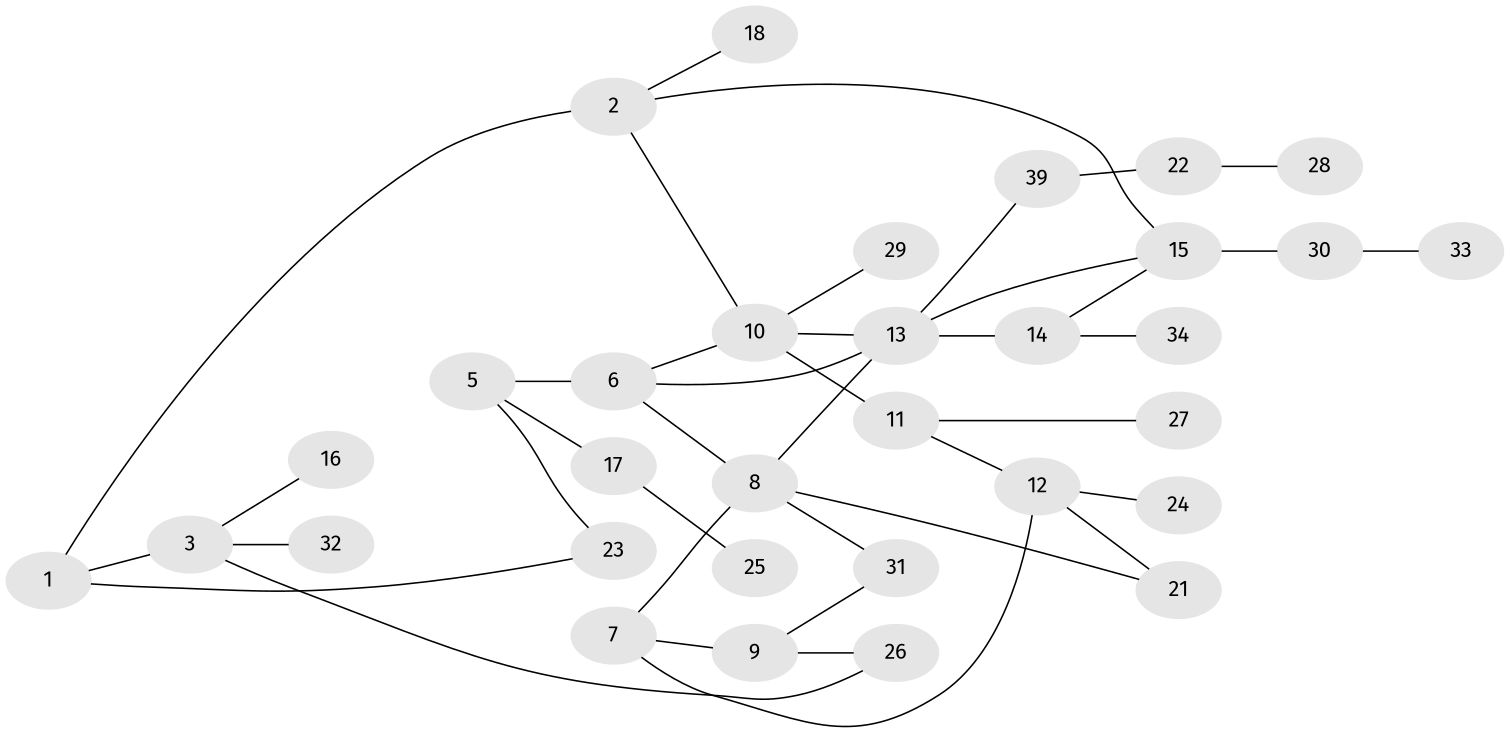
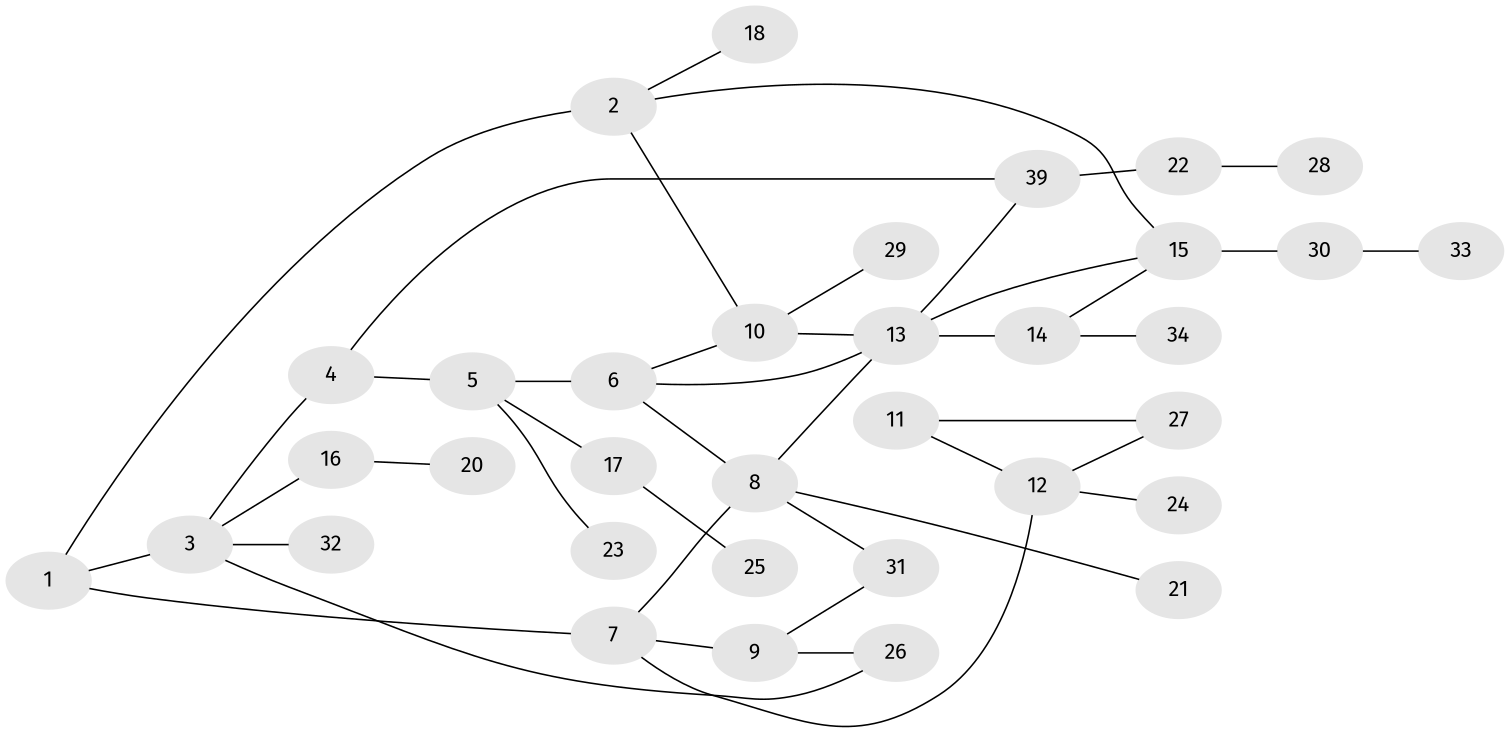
none -> (331, 375)
(828, 378) -> none
none -> (472, 466)
(1108, 538) -> (1108, 454)
(333, 590) -> (330, 617)
